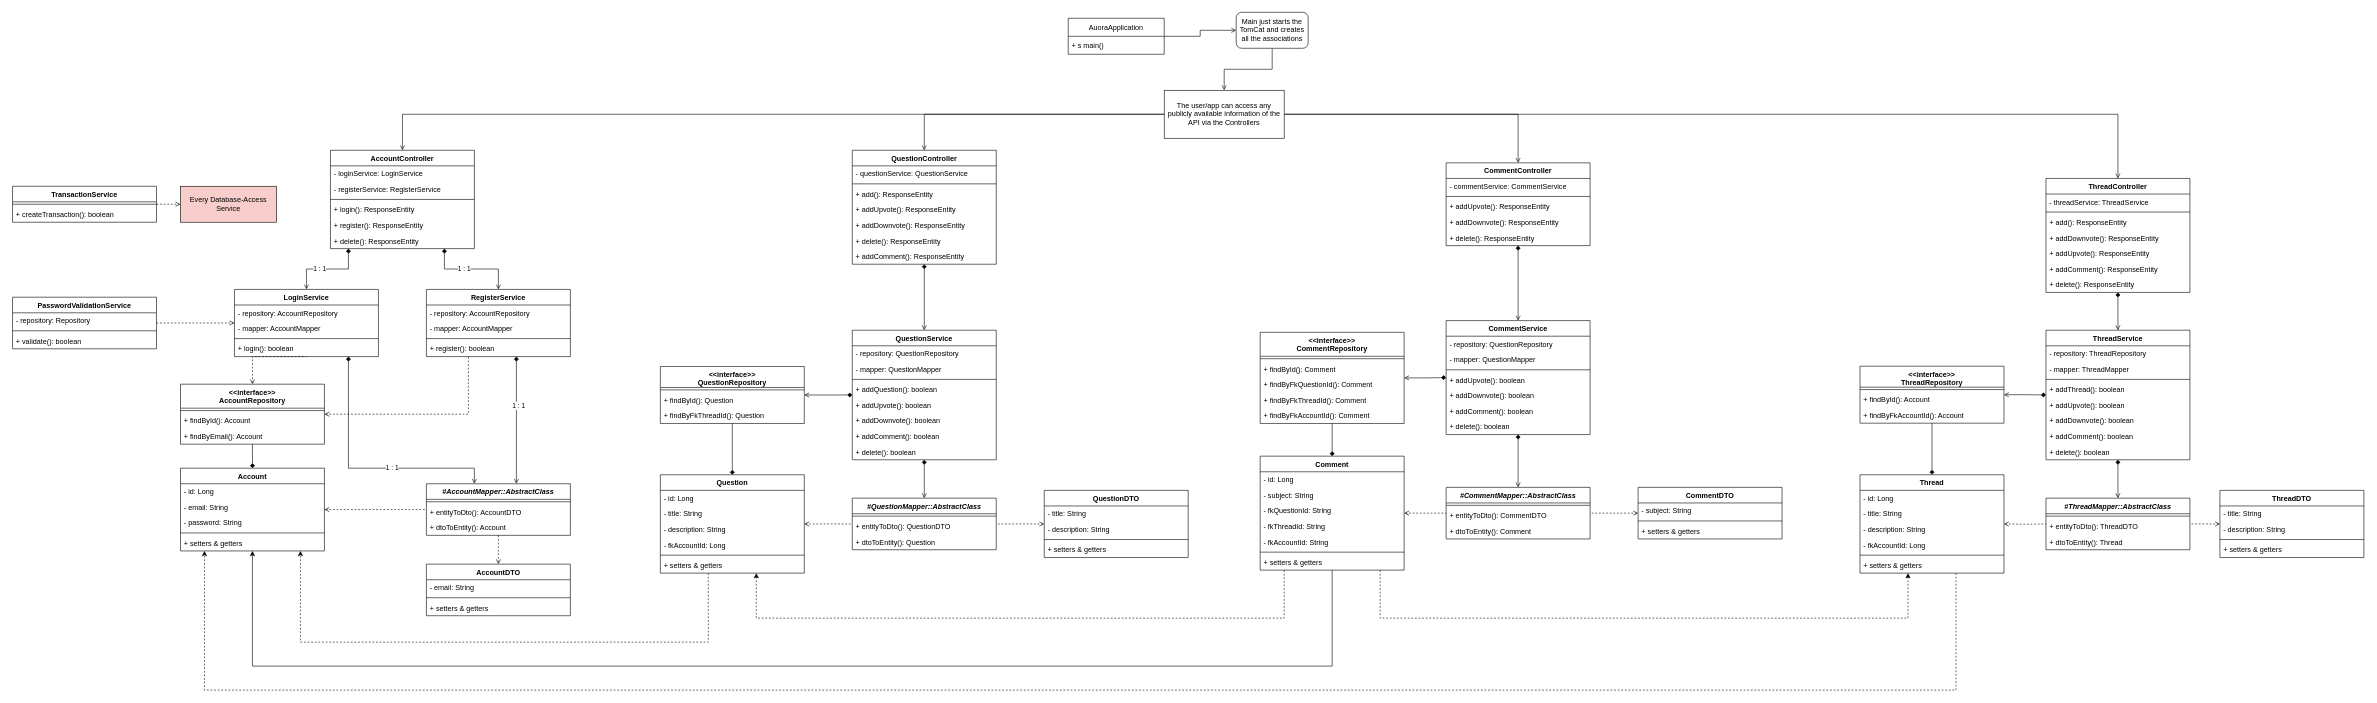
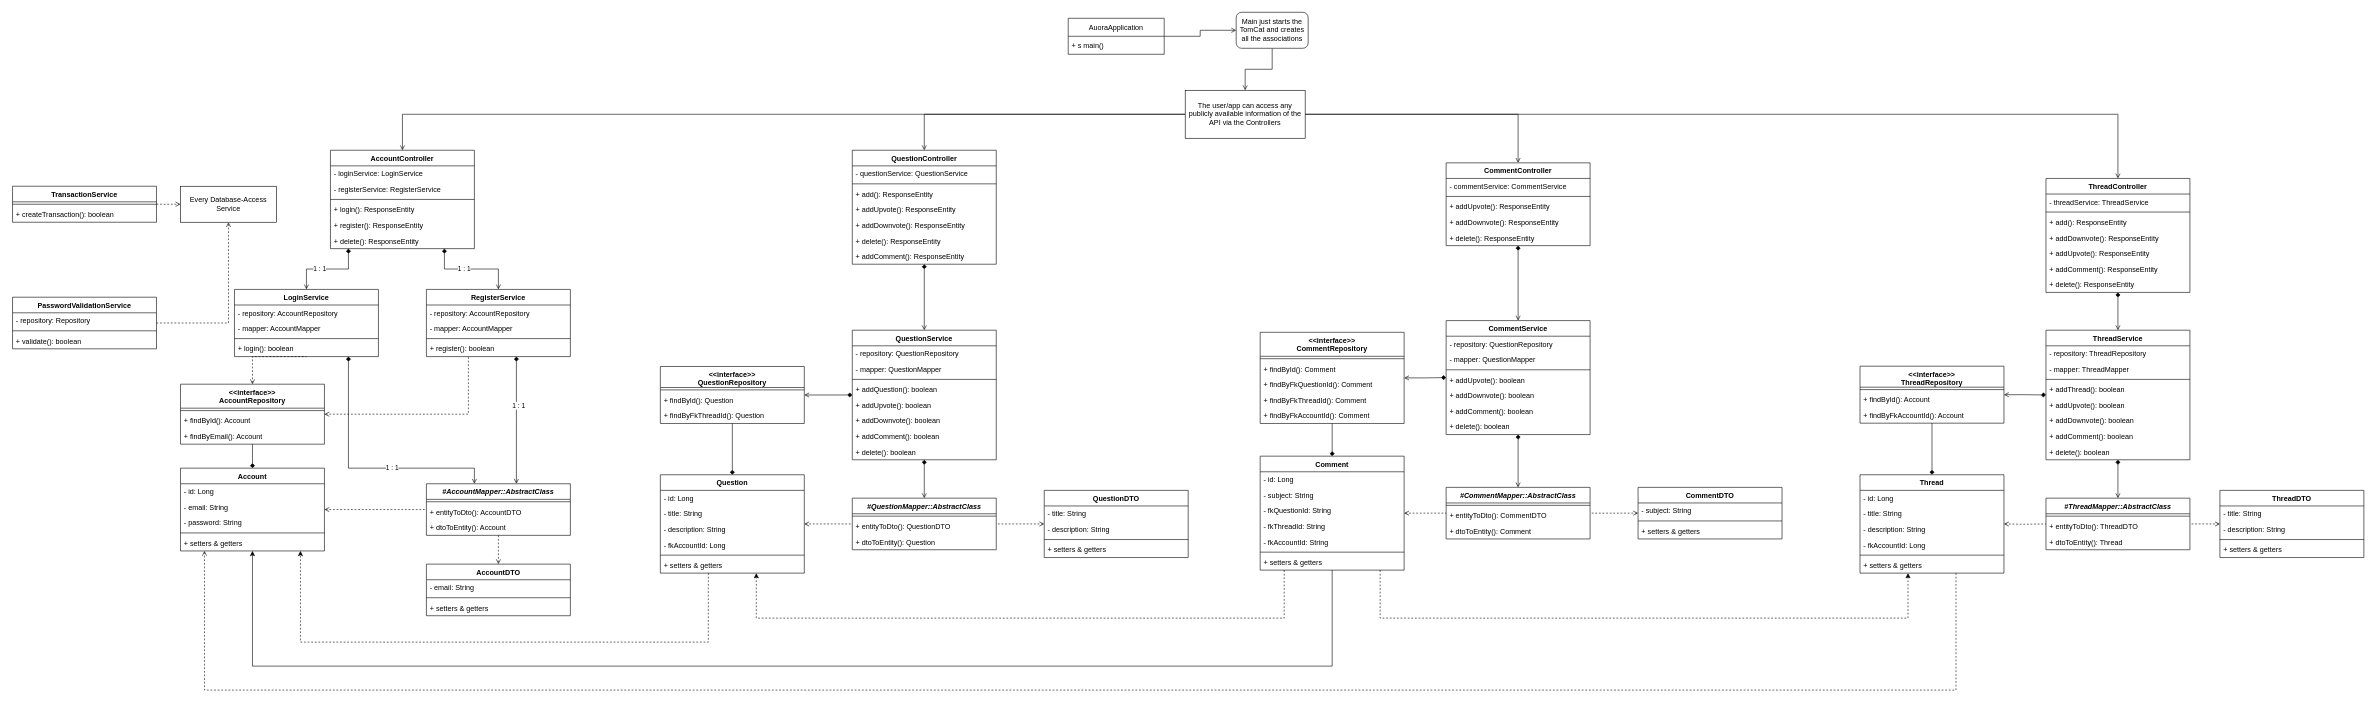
(1224, 114) -> (1245, 114)
(228, 204) -> (228, 204)
(229, 323) -> (228, 275)
(204, 556) -> (204, 555)
